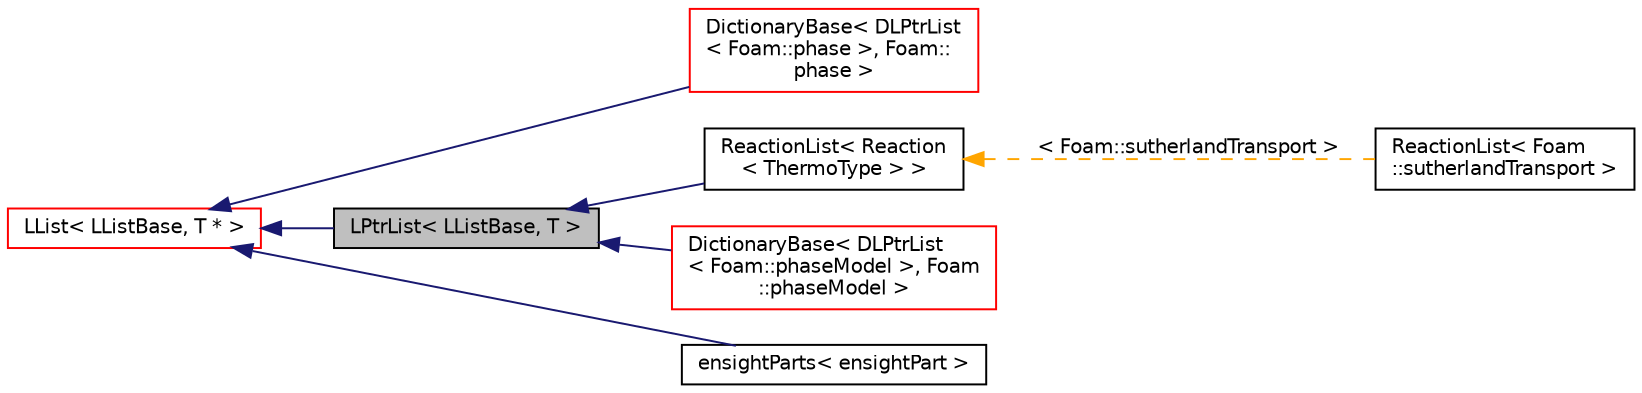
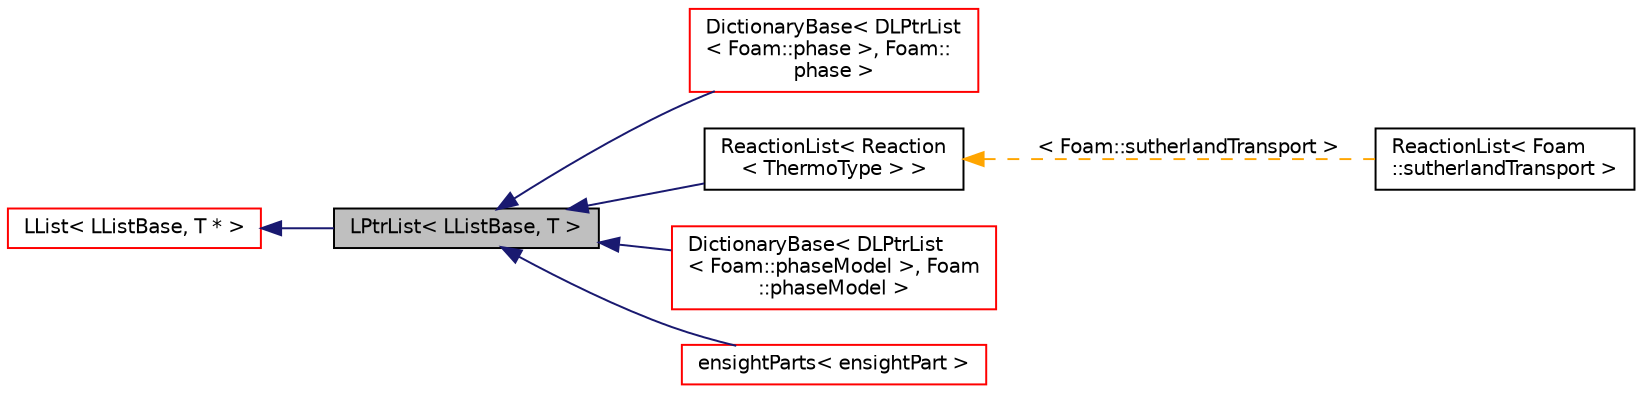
(460, 146) -> (612, 140)
(494, 298) -> (625, 308)
(834, 365) -> (834, 365)
